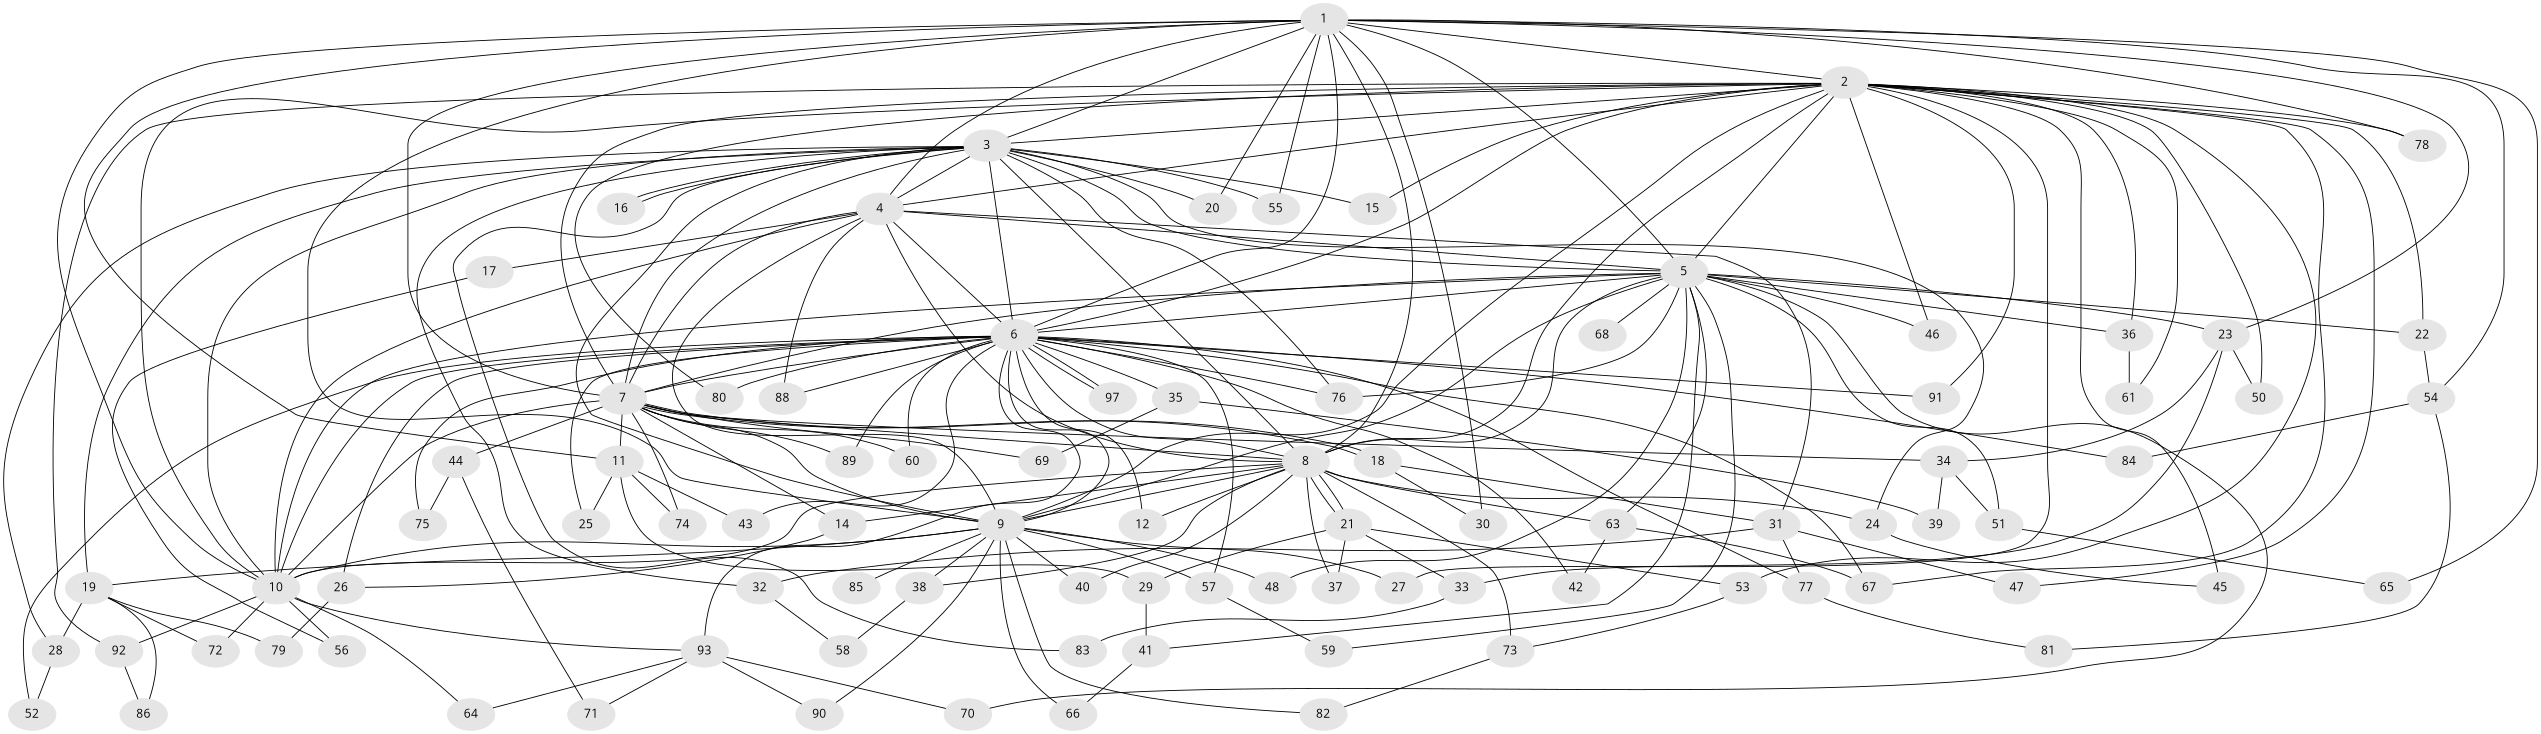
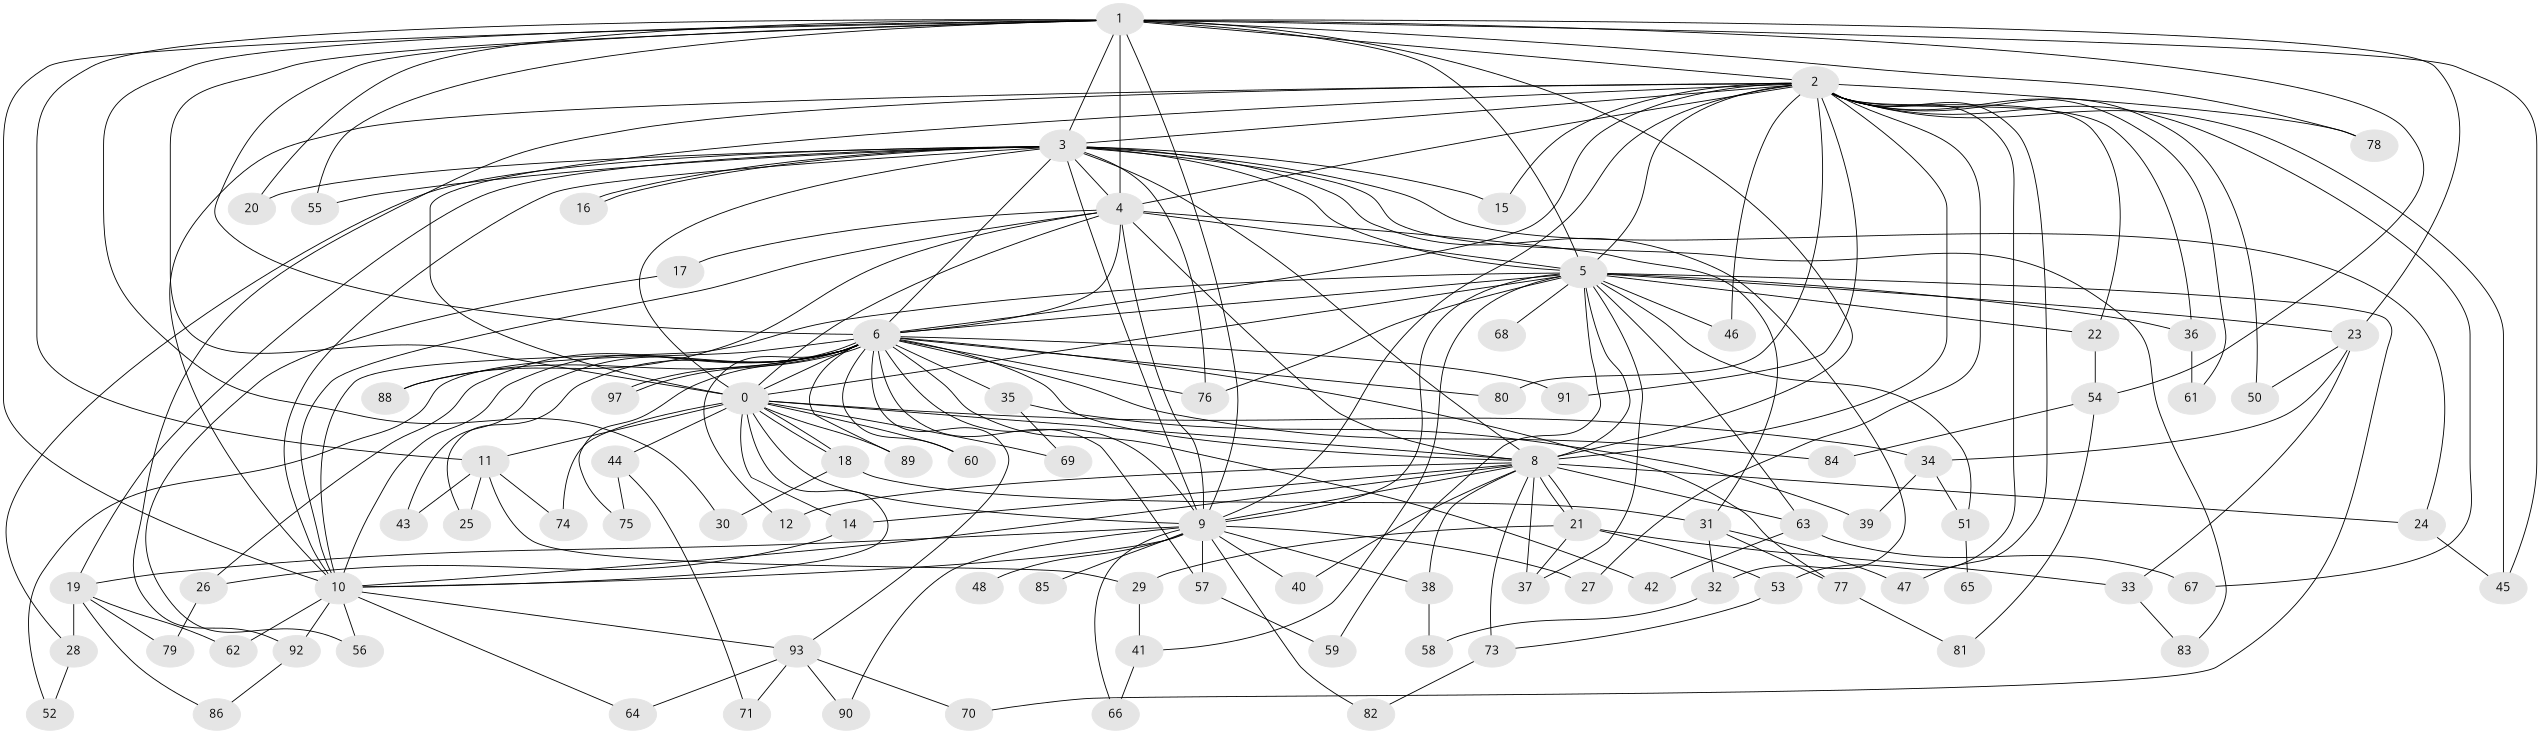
(2214, 46) -> (2077, 42)
(623, 399) -> (745, 399)
(1474, 400) -> none
(1574, 513) -> (1639, 431)
(216, 651) -> (233, 651)
